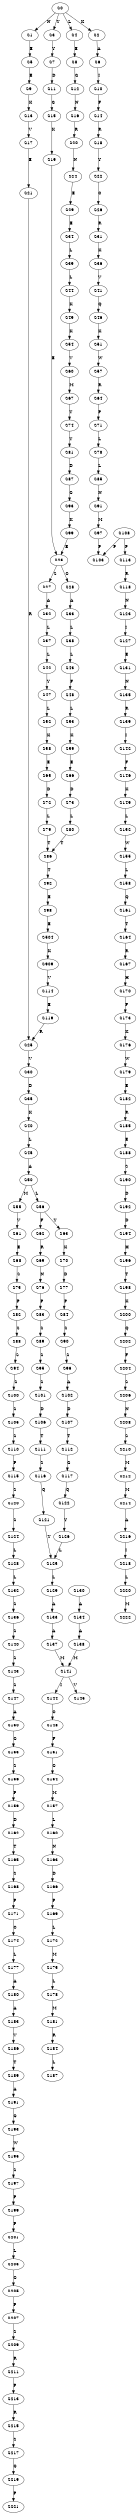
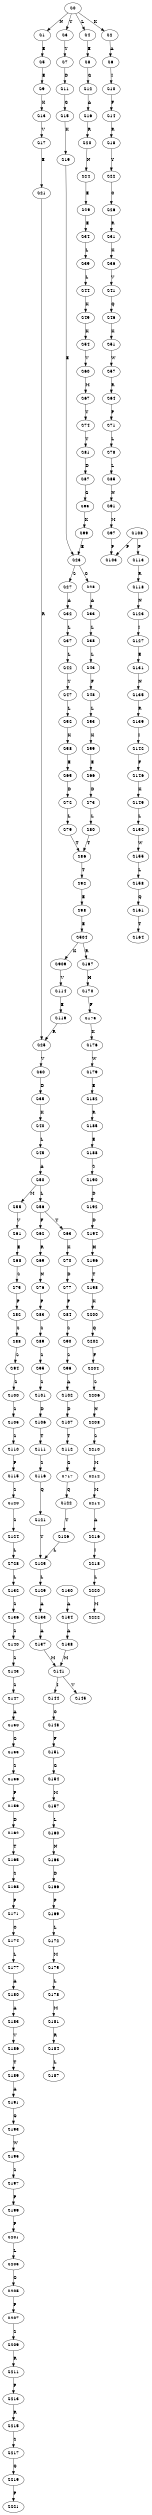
(77, 103) -> (90, 103)
(125, 949) -> (84, 949)
(67, 1476) -> (67, 1476)
(13, 1564) -> (13, 1564)
